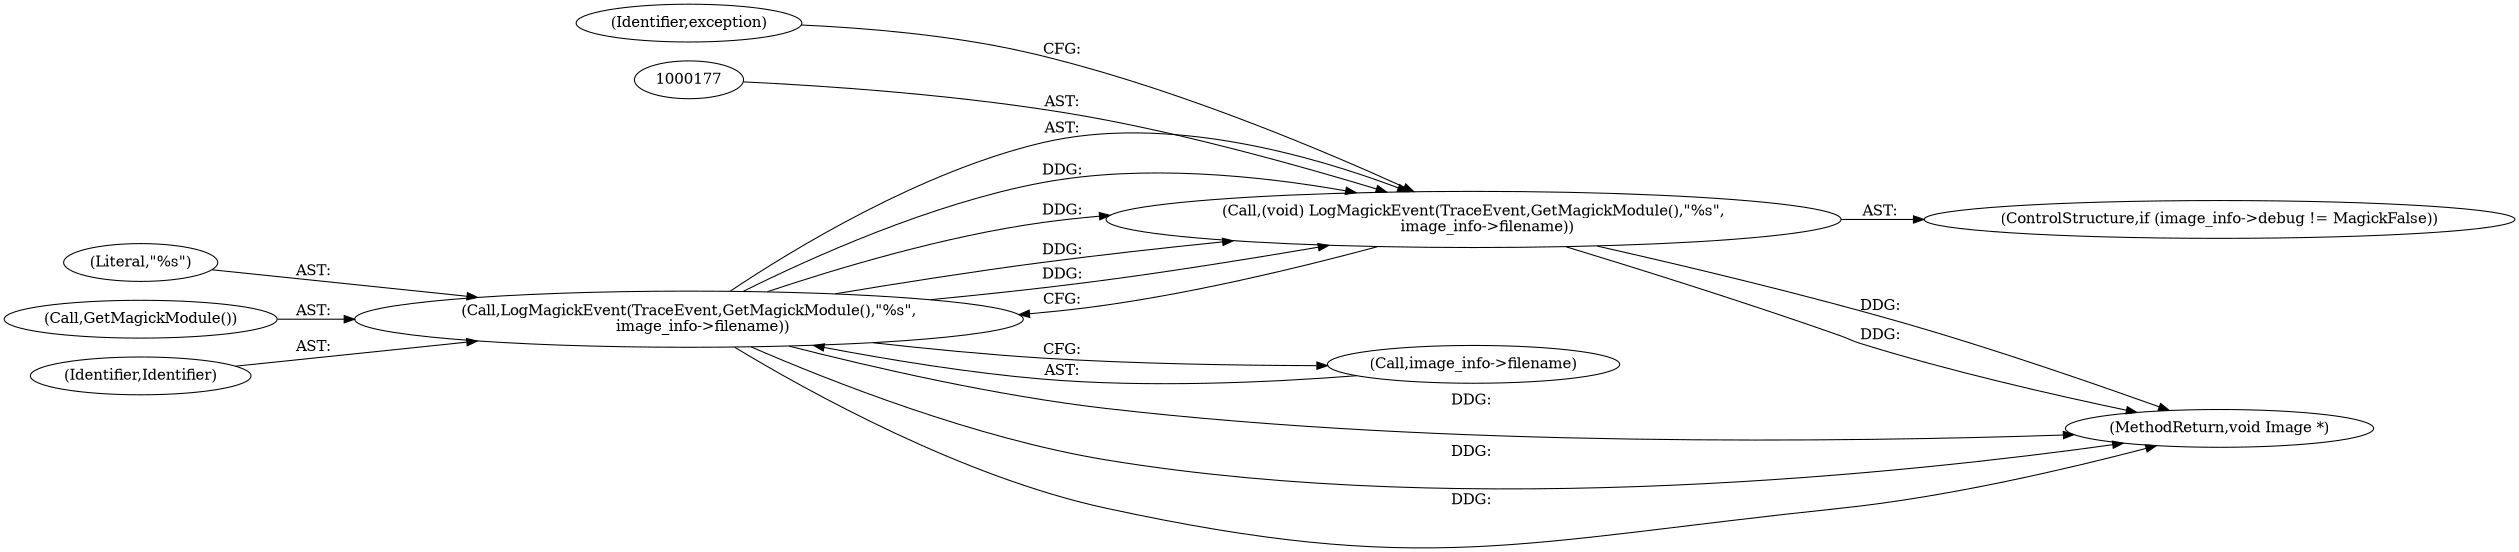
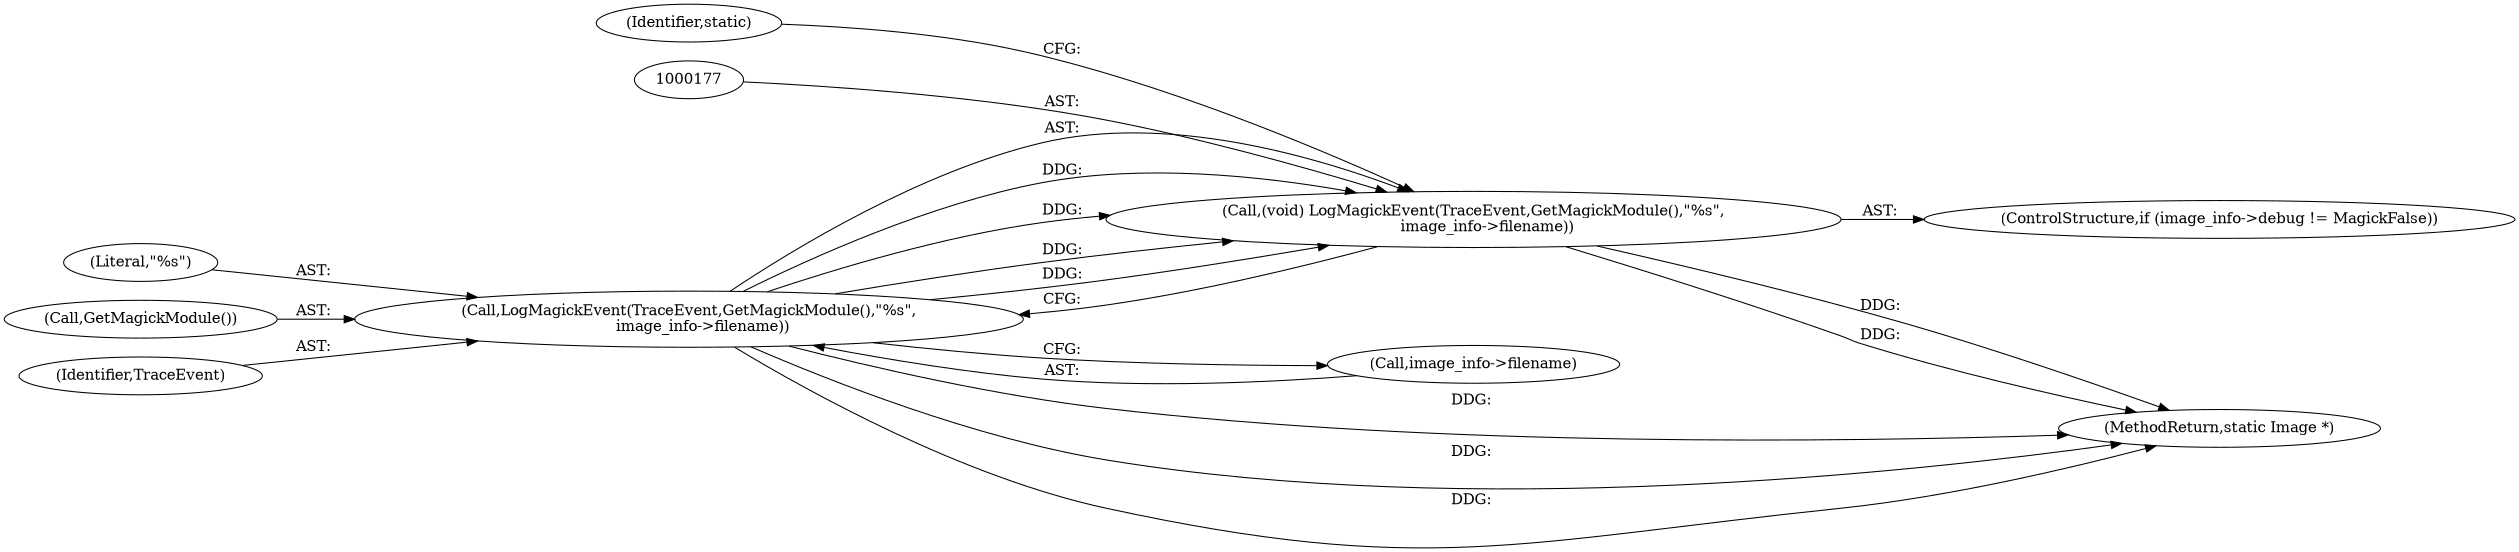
(689, 23) -> (689, 23)
(141, 376) -> (141, 376)
(2219, 428) -> (2219, 428)
